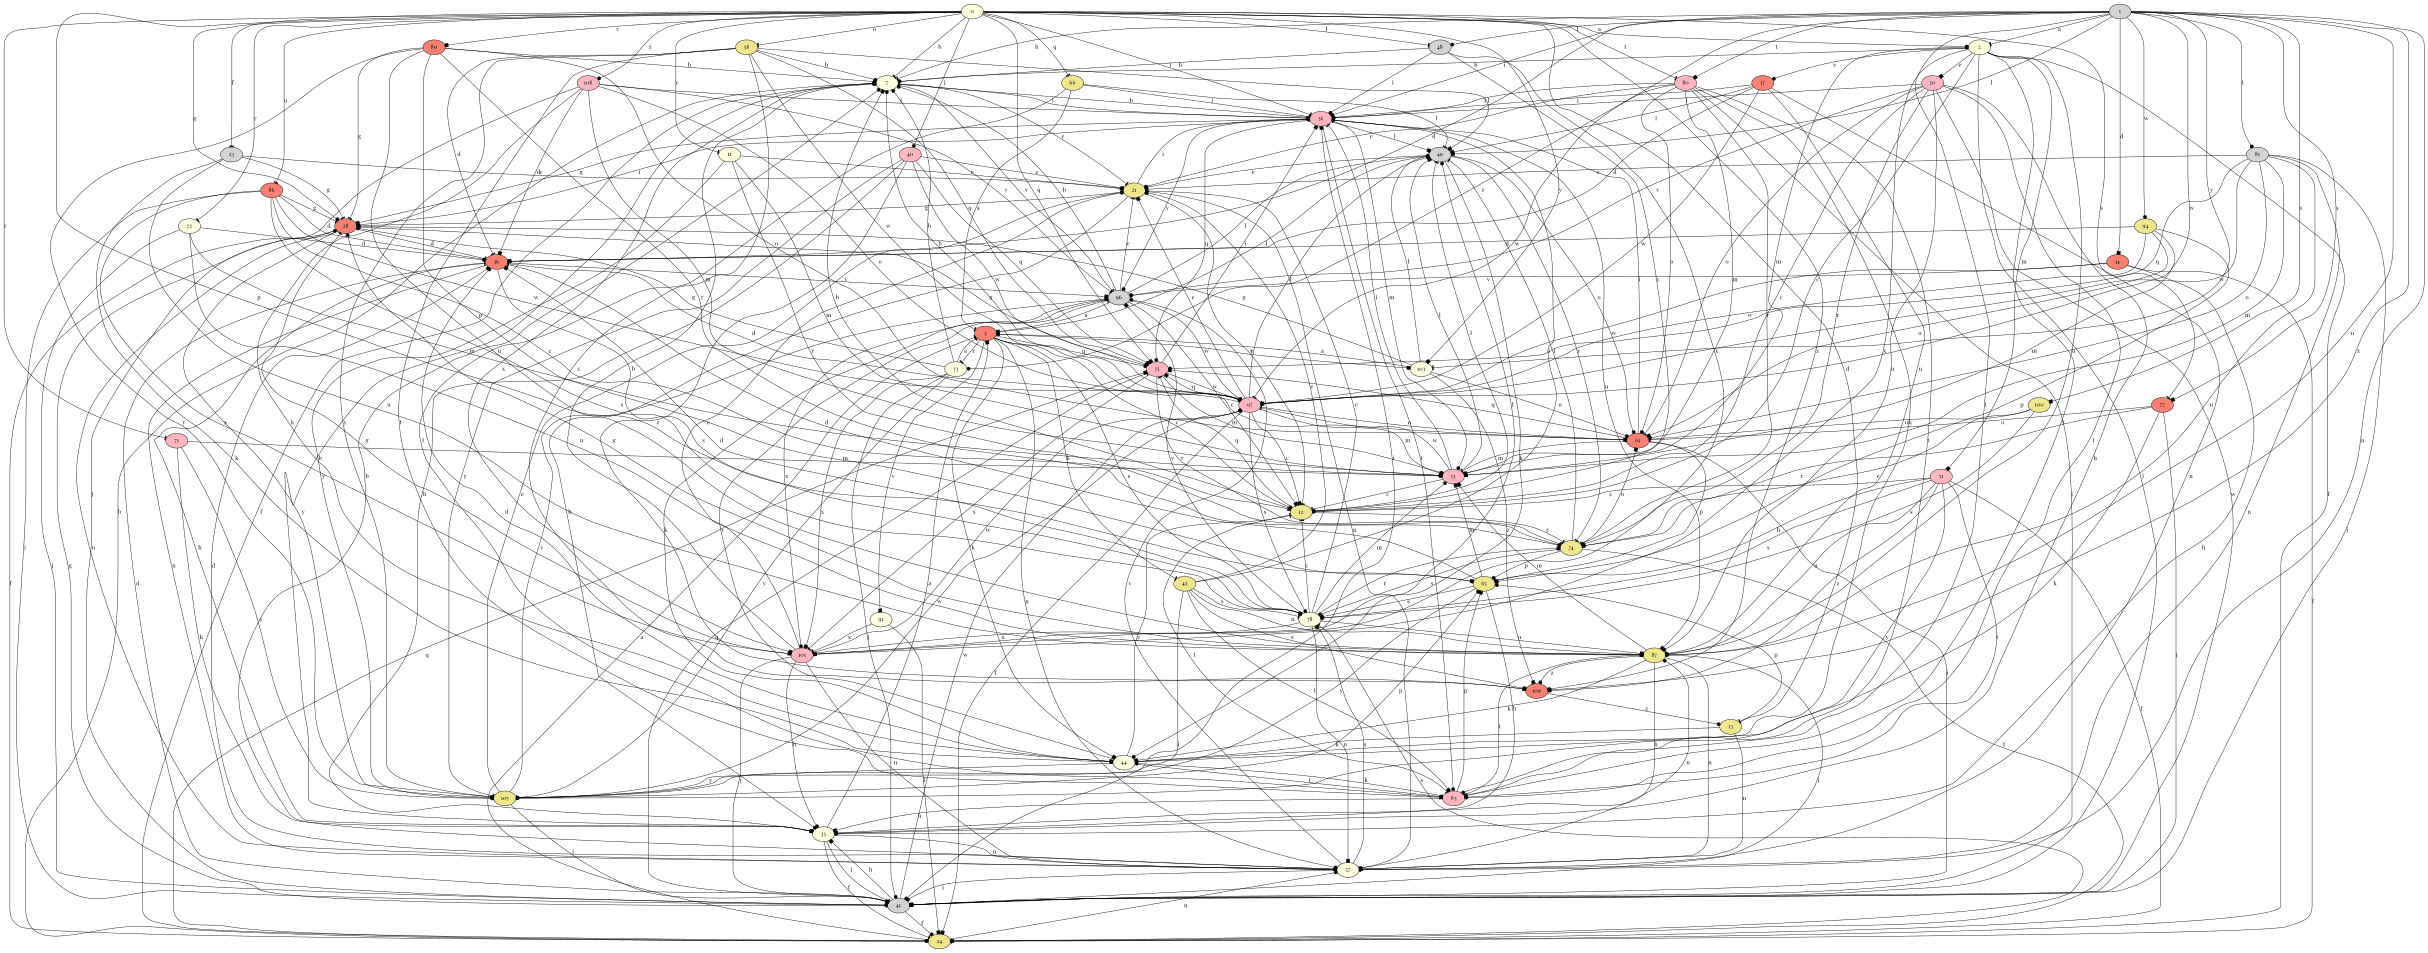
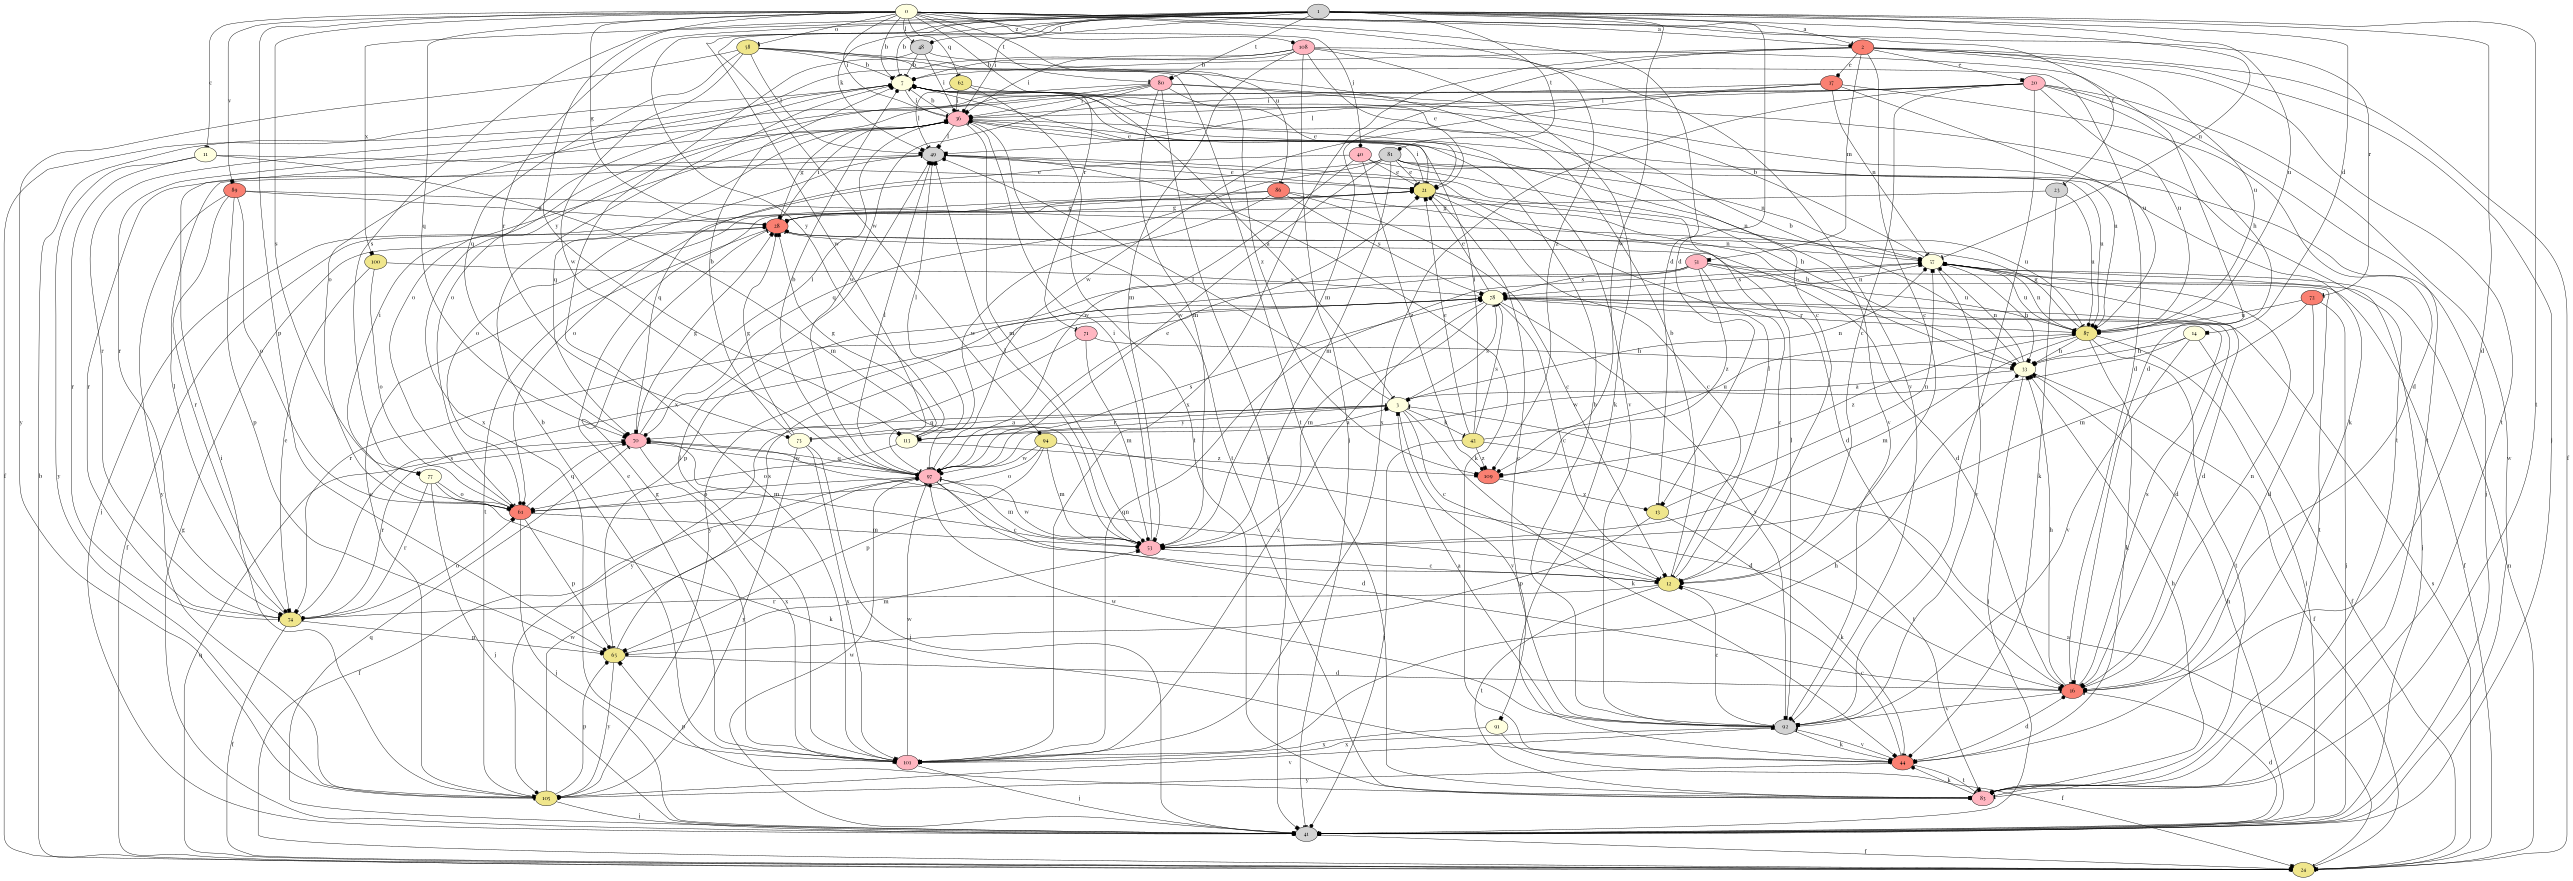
(1980, 47) -> (1863, 47)
(659, 65) -> (1104, 59)
(1073, 83) -> (961, 83)
(1991, 83) -> (842, 83)
none -> (1765, 145)
(681, 179) -> (1395, 120)
(190, 226) -> (2312, 298)
(420, 244) -> (1541, 249)
(2118, 262) -> (2195, 333)
(1119, 298) -> (1785, 727)
(1777, 329) -> (1371, 132)
(985, 333) -> (1398, 405)
(2358, 351) -> (1621, 244)
(1157, 369) -> (636, 441)
(1421, 369) -> (907, 441)
(506, 377) -> none
(2162, 405) -> (430, 476)
(298, 461) -> (1381, 421)
(303, 512) -> (486, 512)
(1779, 530) -> (686, 459)
(1520, 637) -> (1802, 316)
(1124, 763) -> (1903, 763)
(1273, 813) -> (2004, 299)
